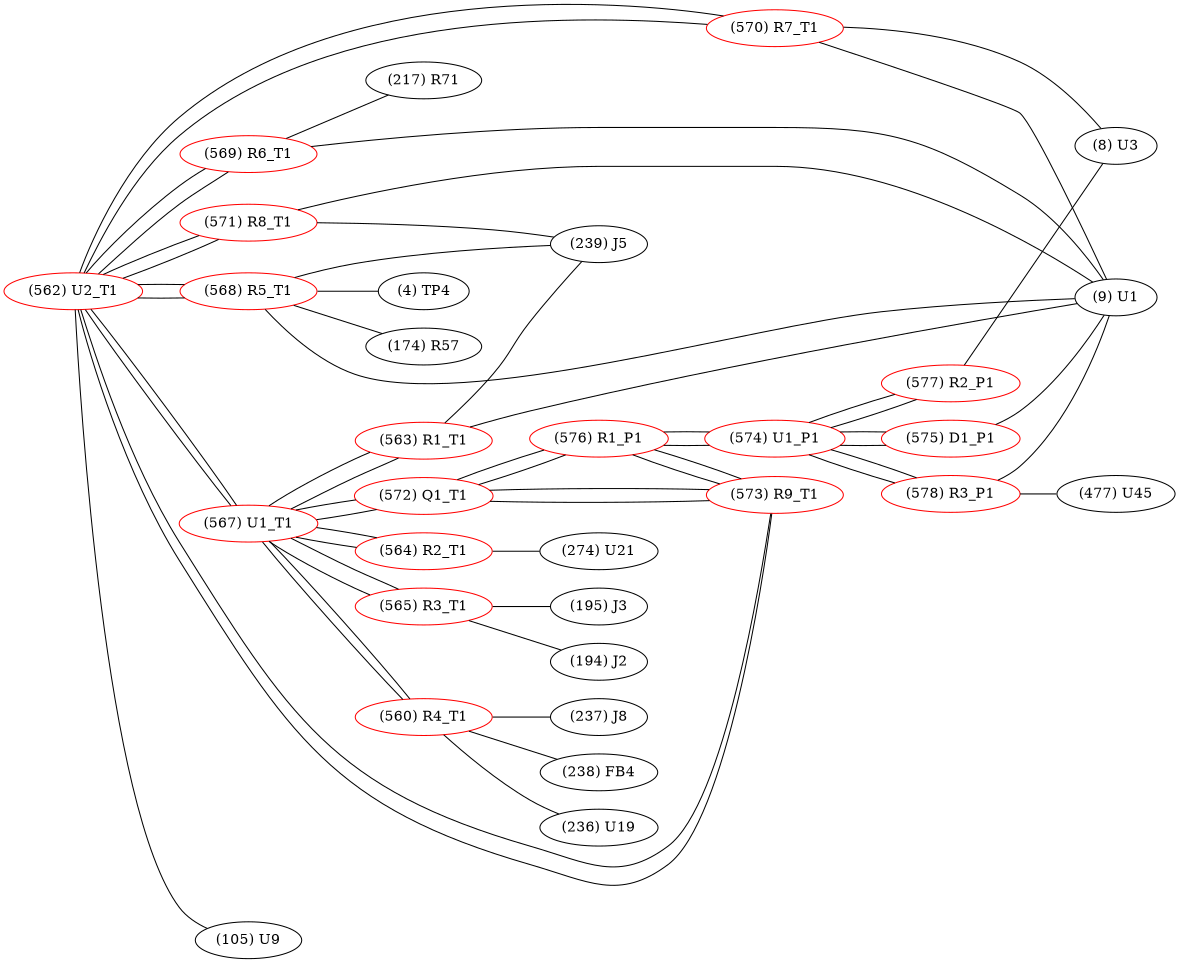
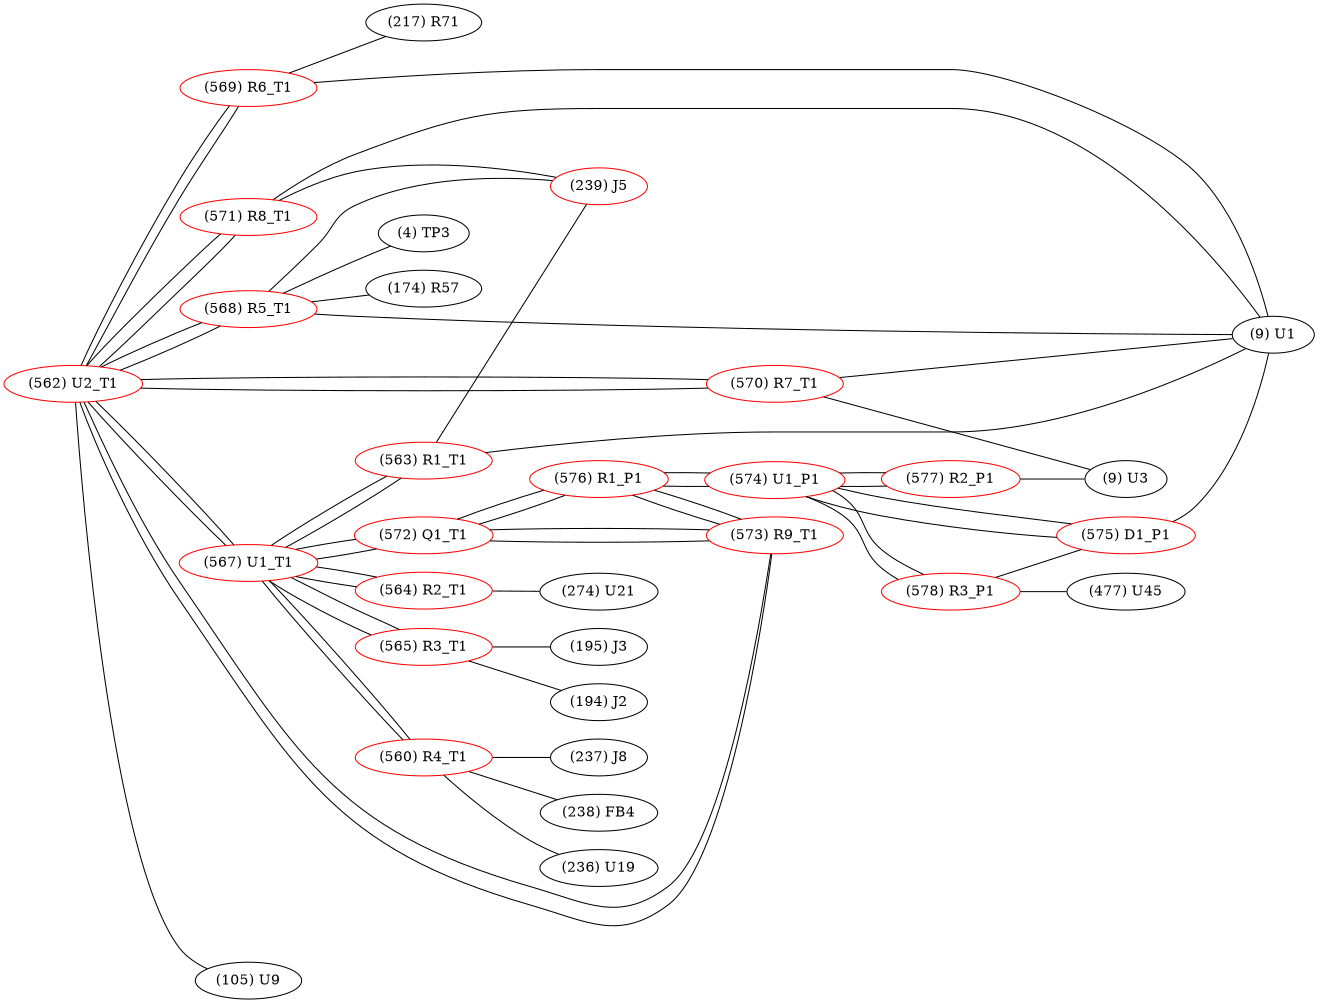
(1116, 146) -> (1126, 479)
(599, 244) -> (599, 186)
(424, 291) -> (424, 233)
(1067, 408) -> (1038, 563)
